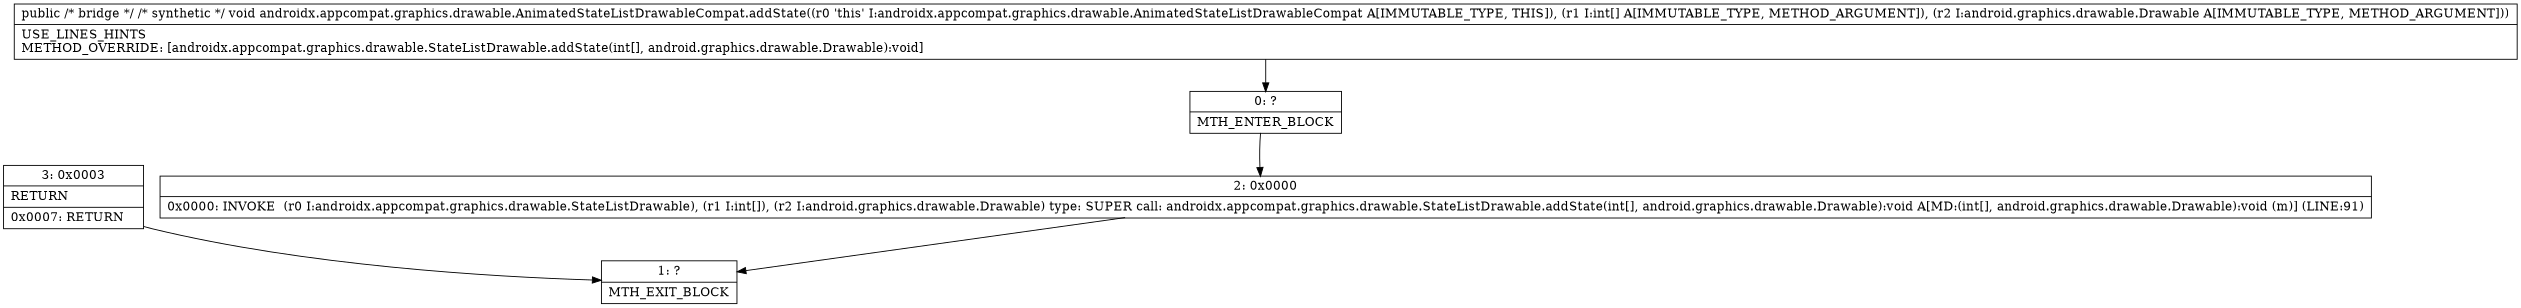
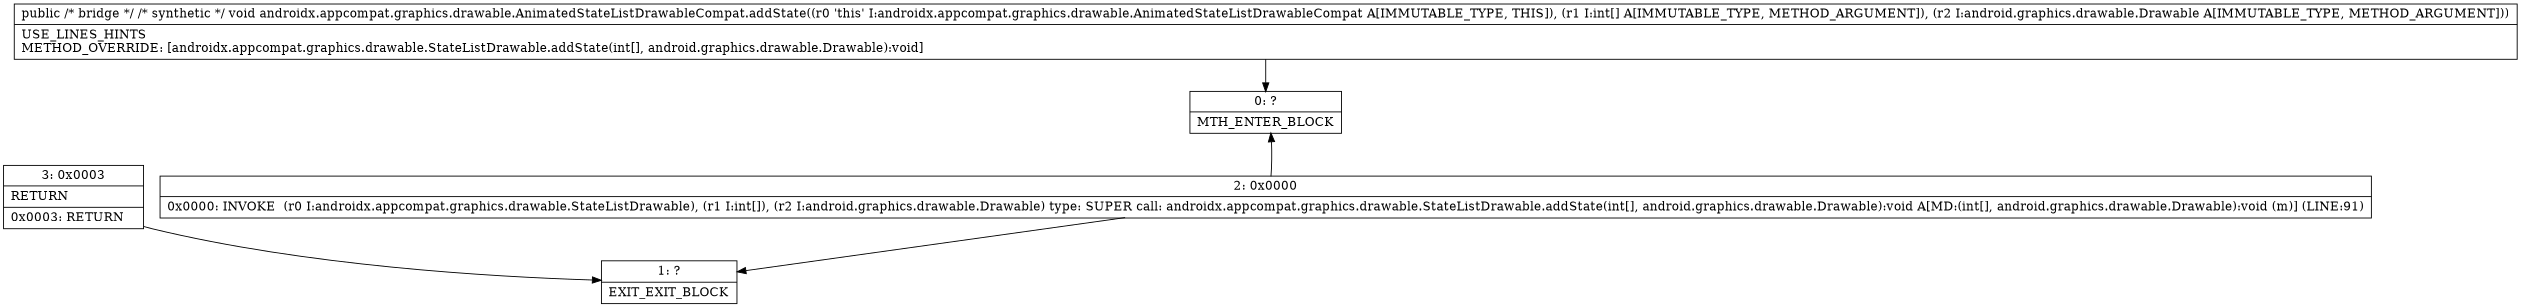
(1260, 150) -> (1272, 159)
(74, 218) -> (74, 218)
(669, 292) -> (669, 292)
